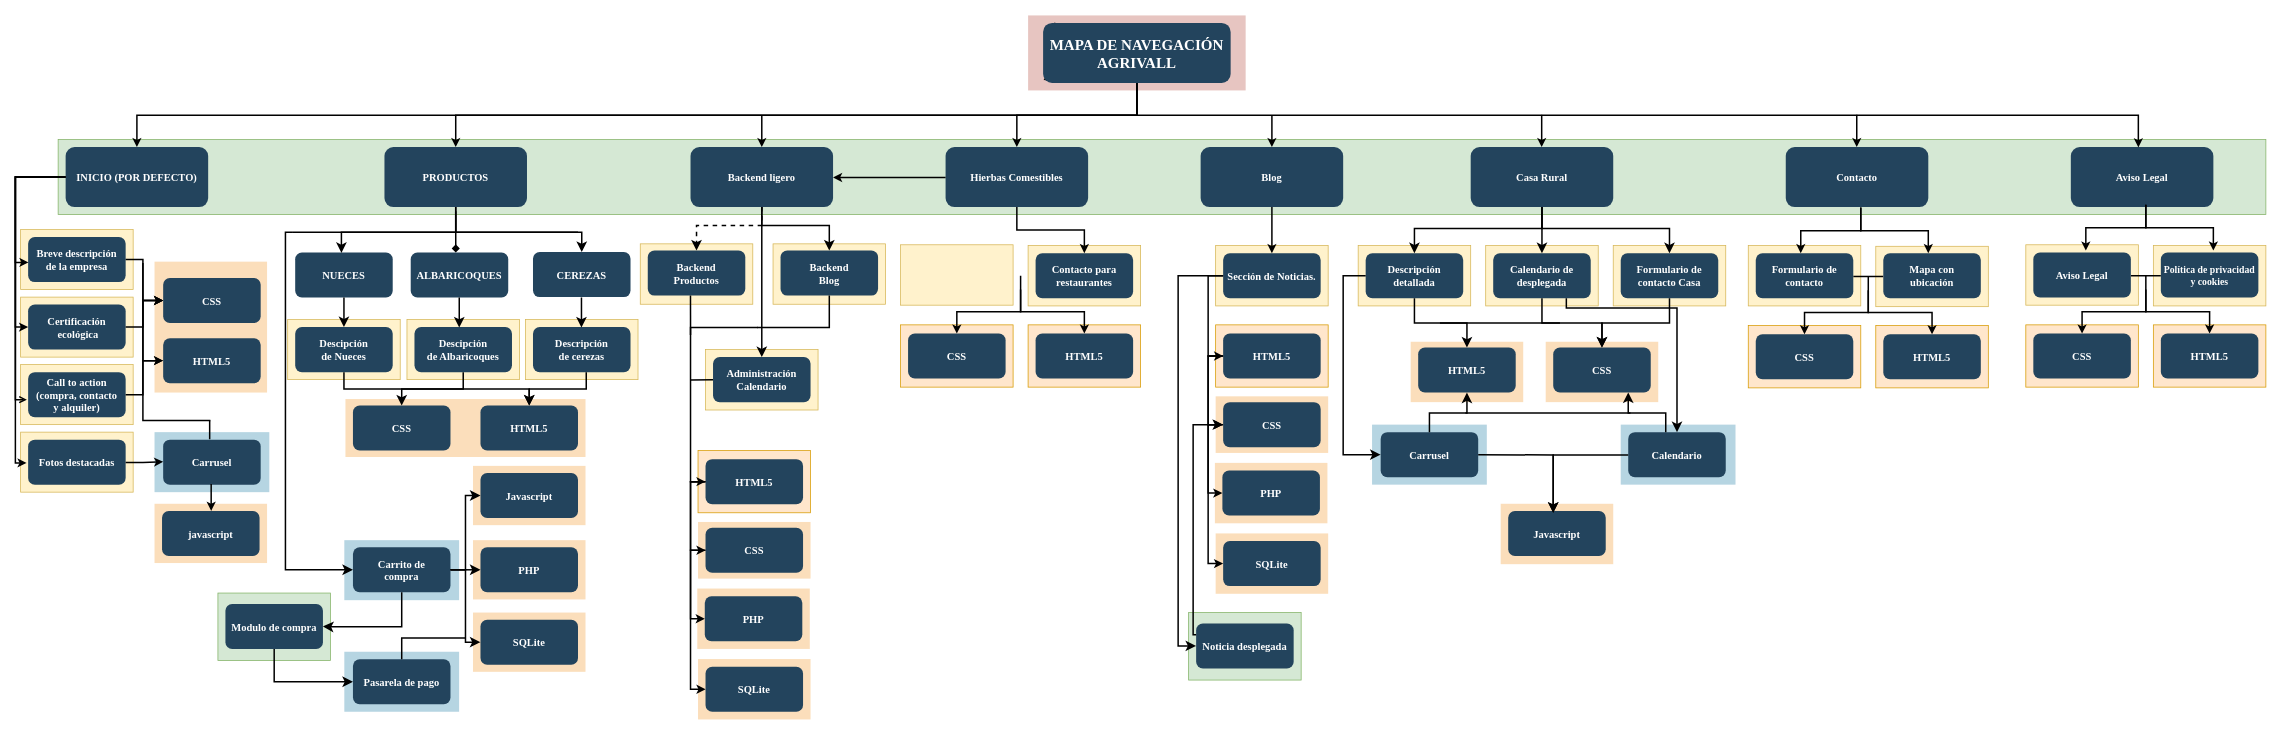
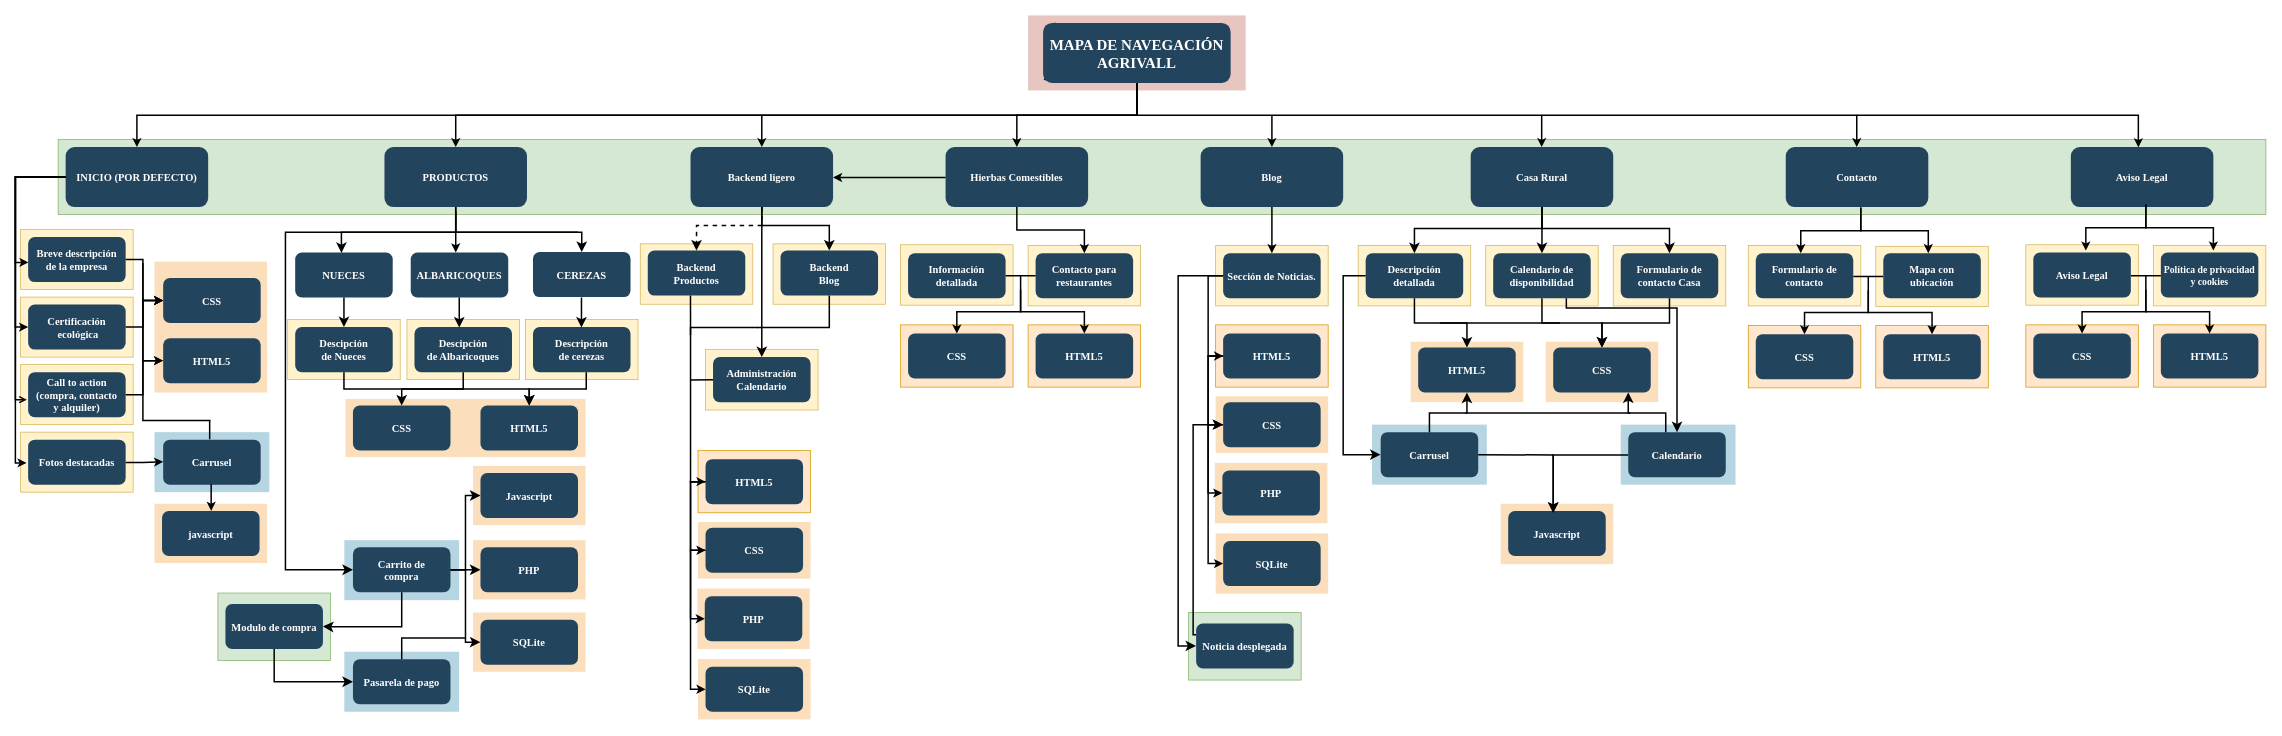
(456, 243) -> (456, 244)
(1541, 270) -> (1541, 270)
none -> (957, 276)
none -> (1018, 276)
